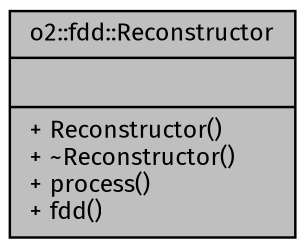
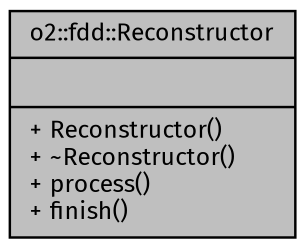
(66, 212) -> (79, 212)
